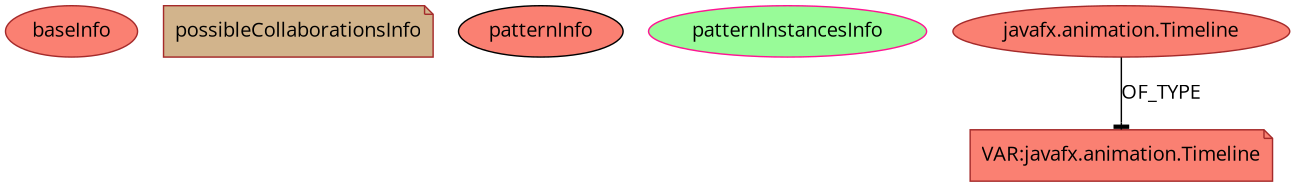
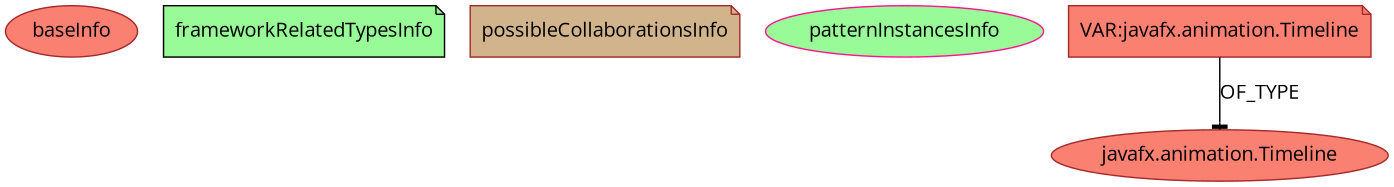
none -> (304, 31)
(541, 31) -> none
(1121, 90) -> (1220, 90)
